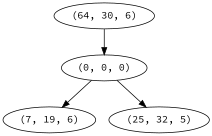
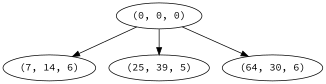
(104, 38) -> (212, 40)
(49, 120) -> (49, 68)
(159, 120) -> (159, 68)
